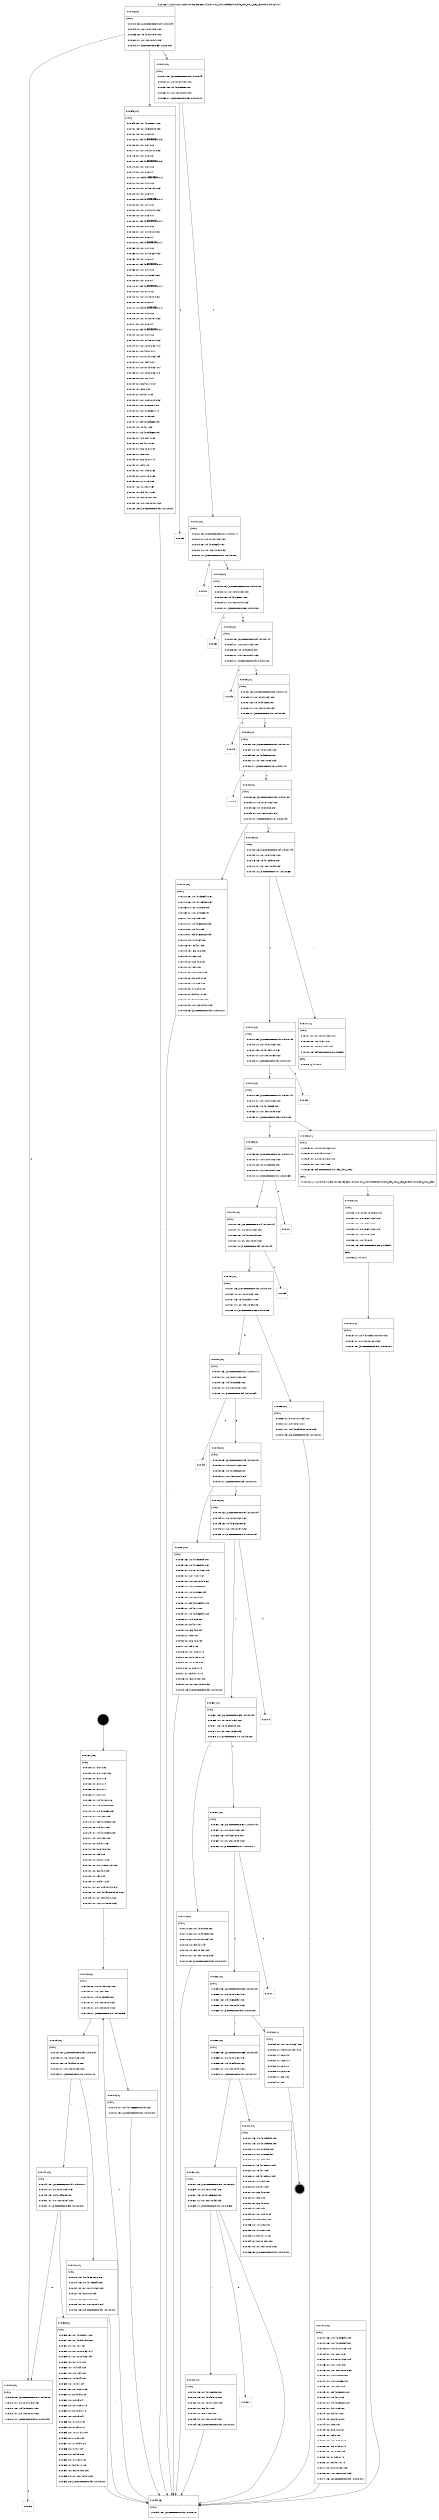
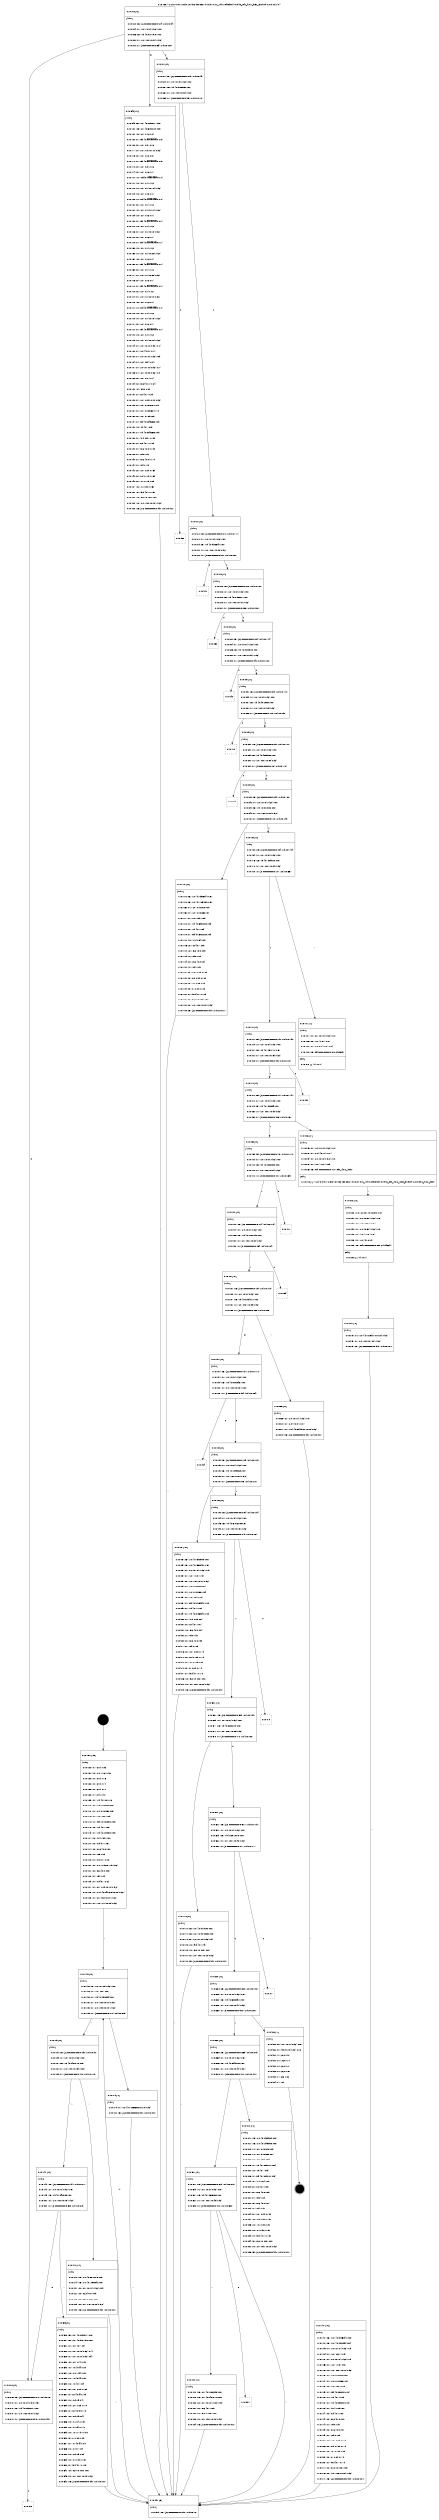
(151, 55) -> (151, 55)
